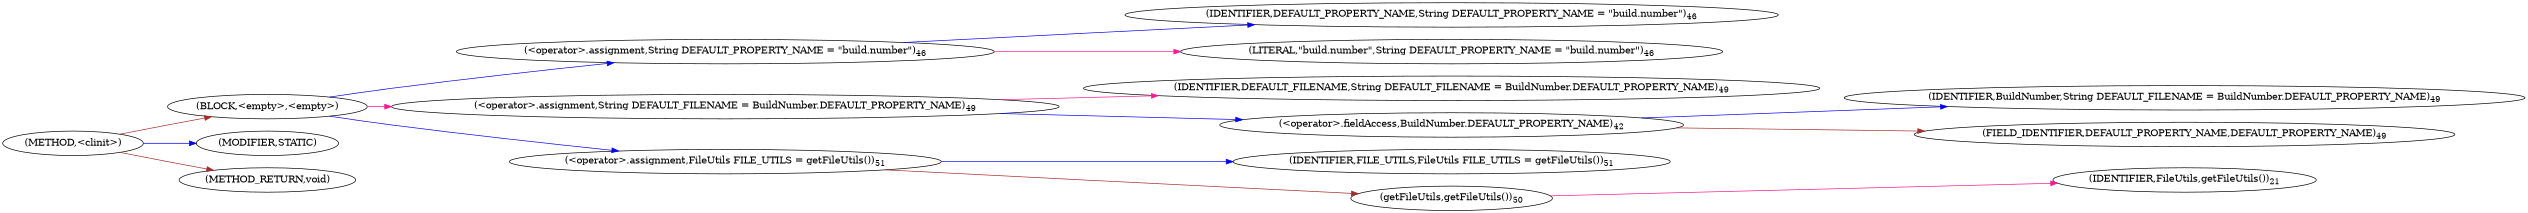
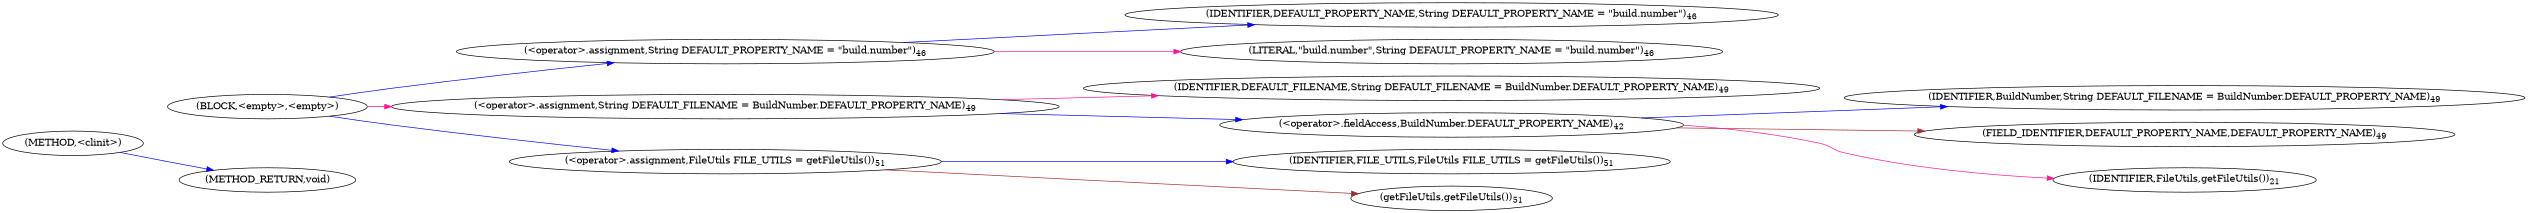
(162, 126) -> none
(267, 143) -> none
(163, 161) -> (163, 161)
(1801, 190) -> (1864, 157)
(1518, 197) -> (1518, 197)
